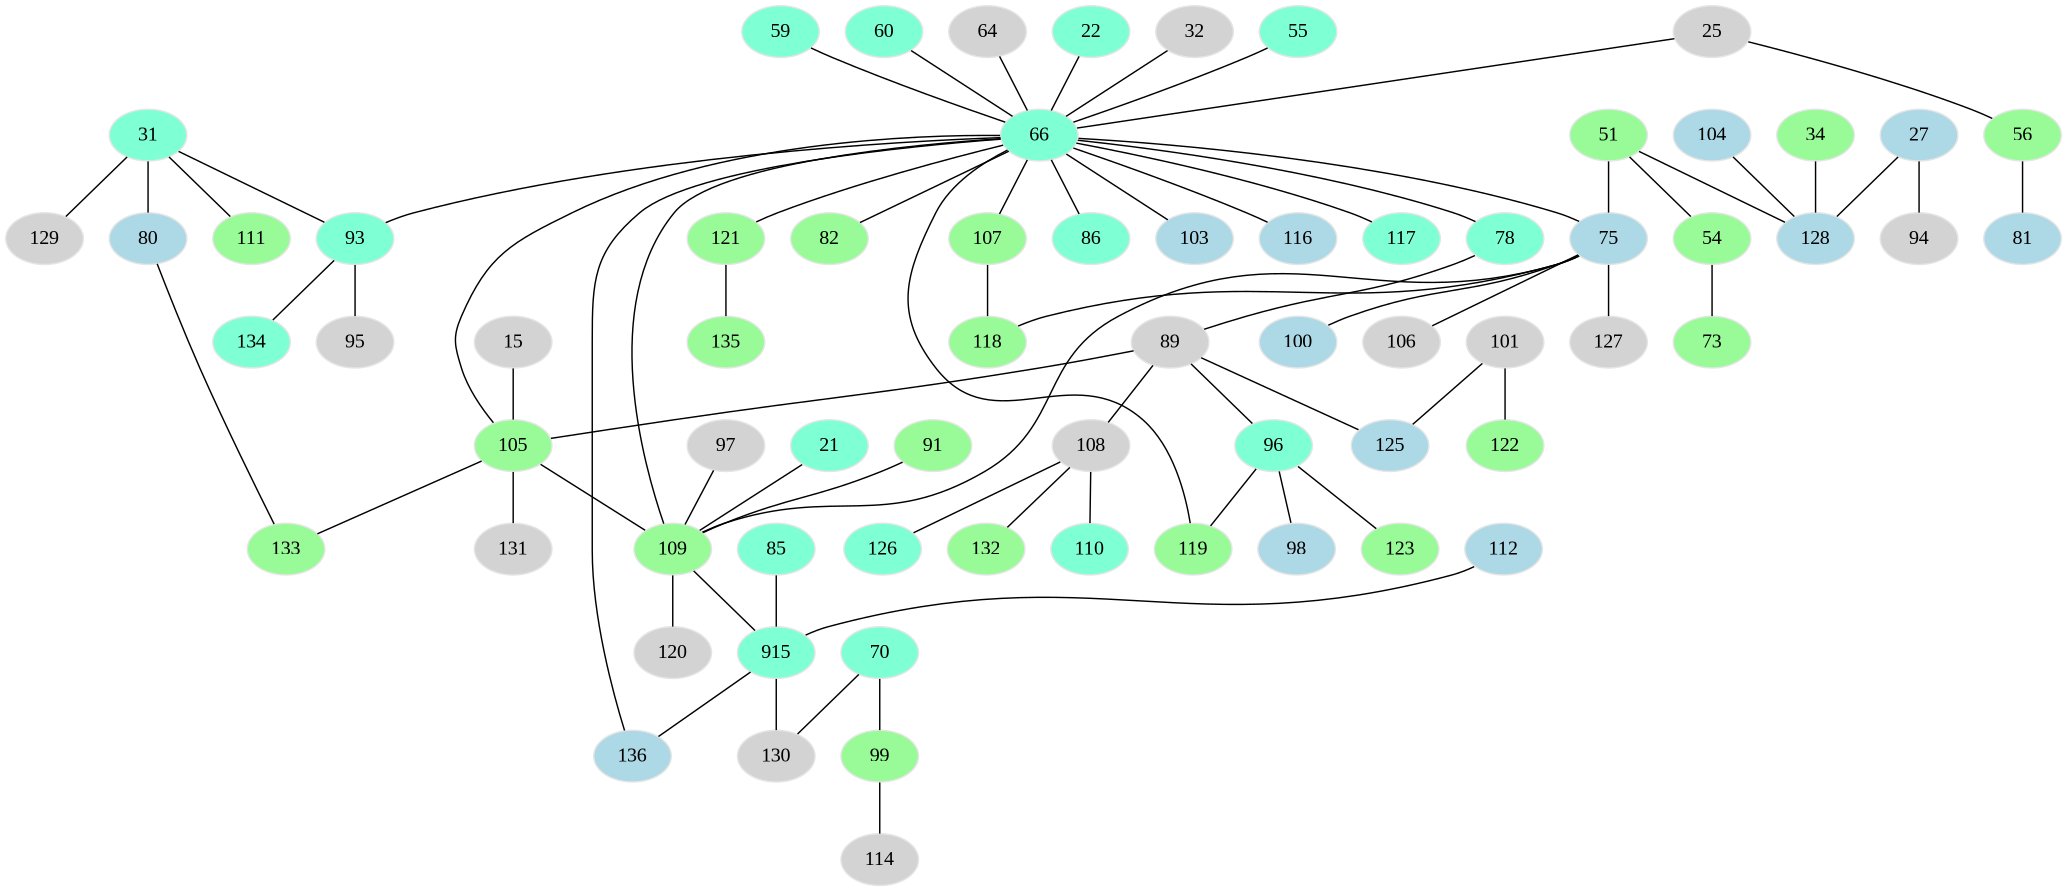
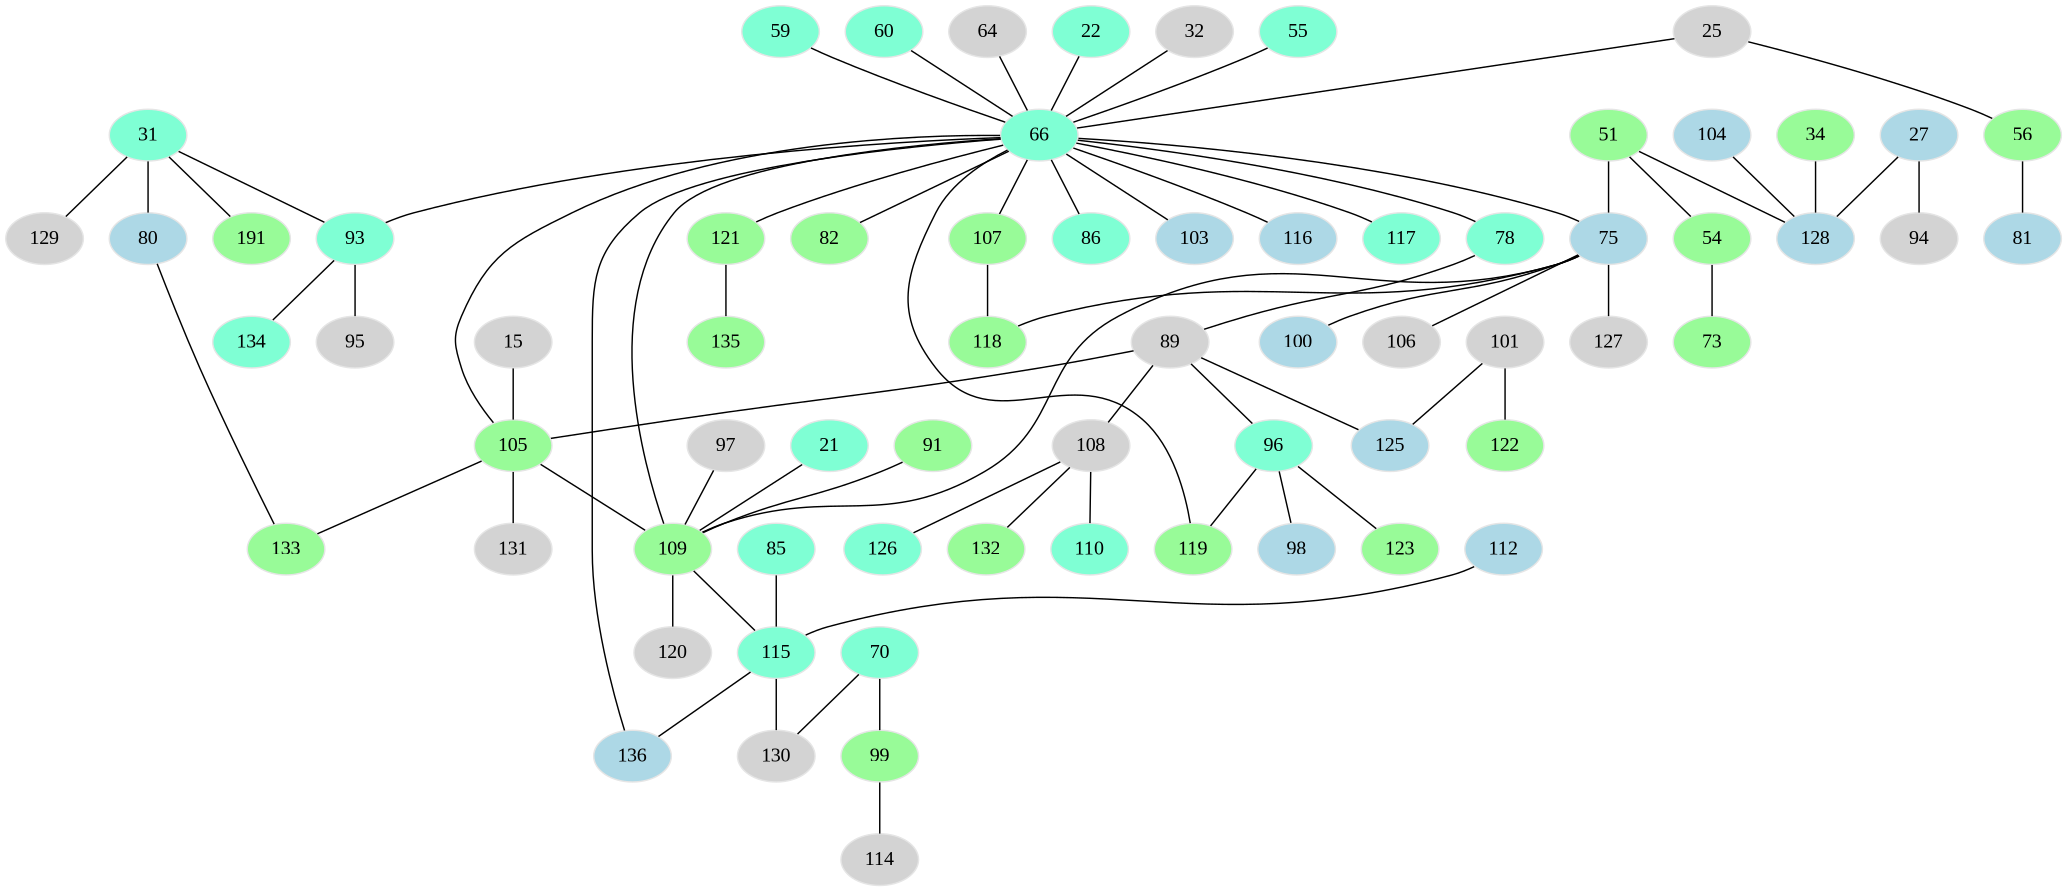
(252, 239) -> (252, 239)
(776, 653) -> (776, 653)
